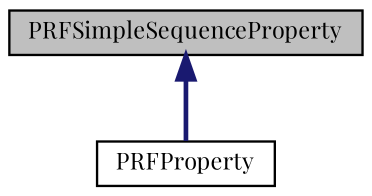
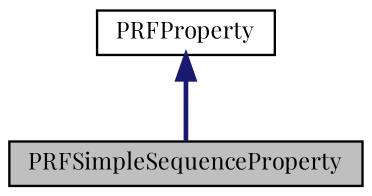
(186, 110) -> (186, 110)
